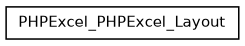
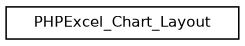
(122, 23) -> (122, 23)
